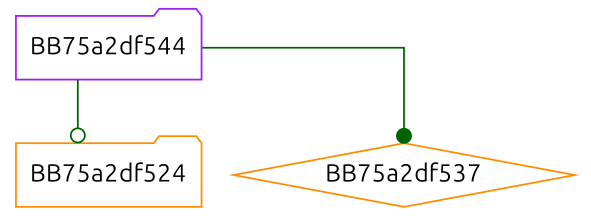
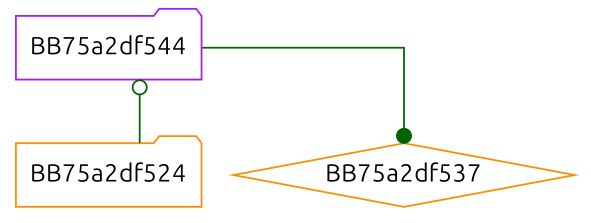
(78, 104) -> (140, 119)
